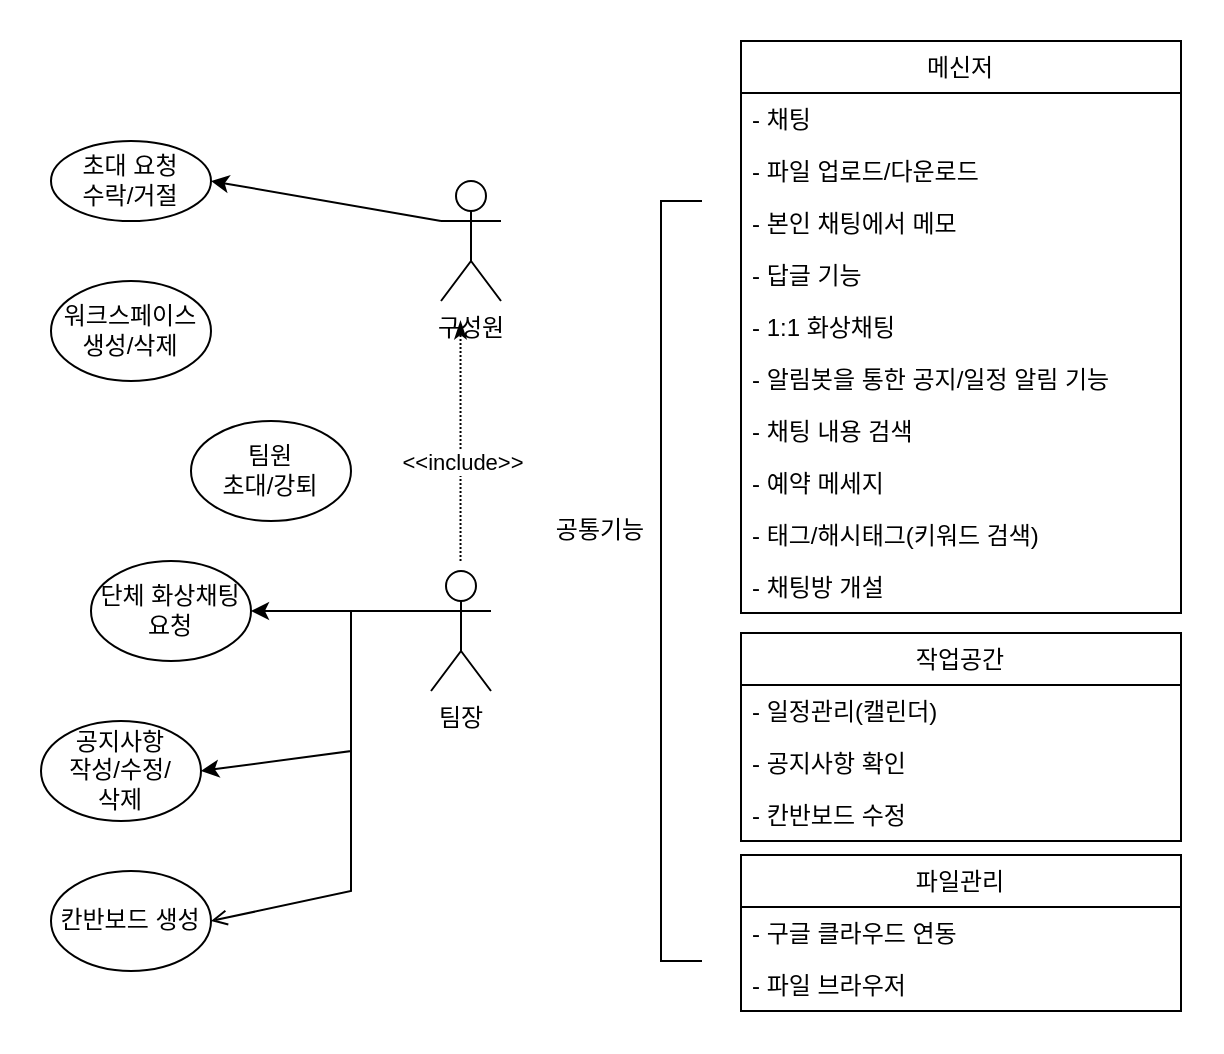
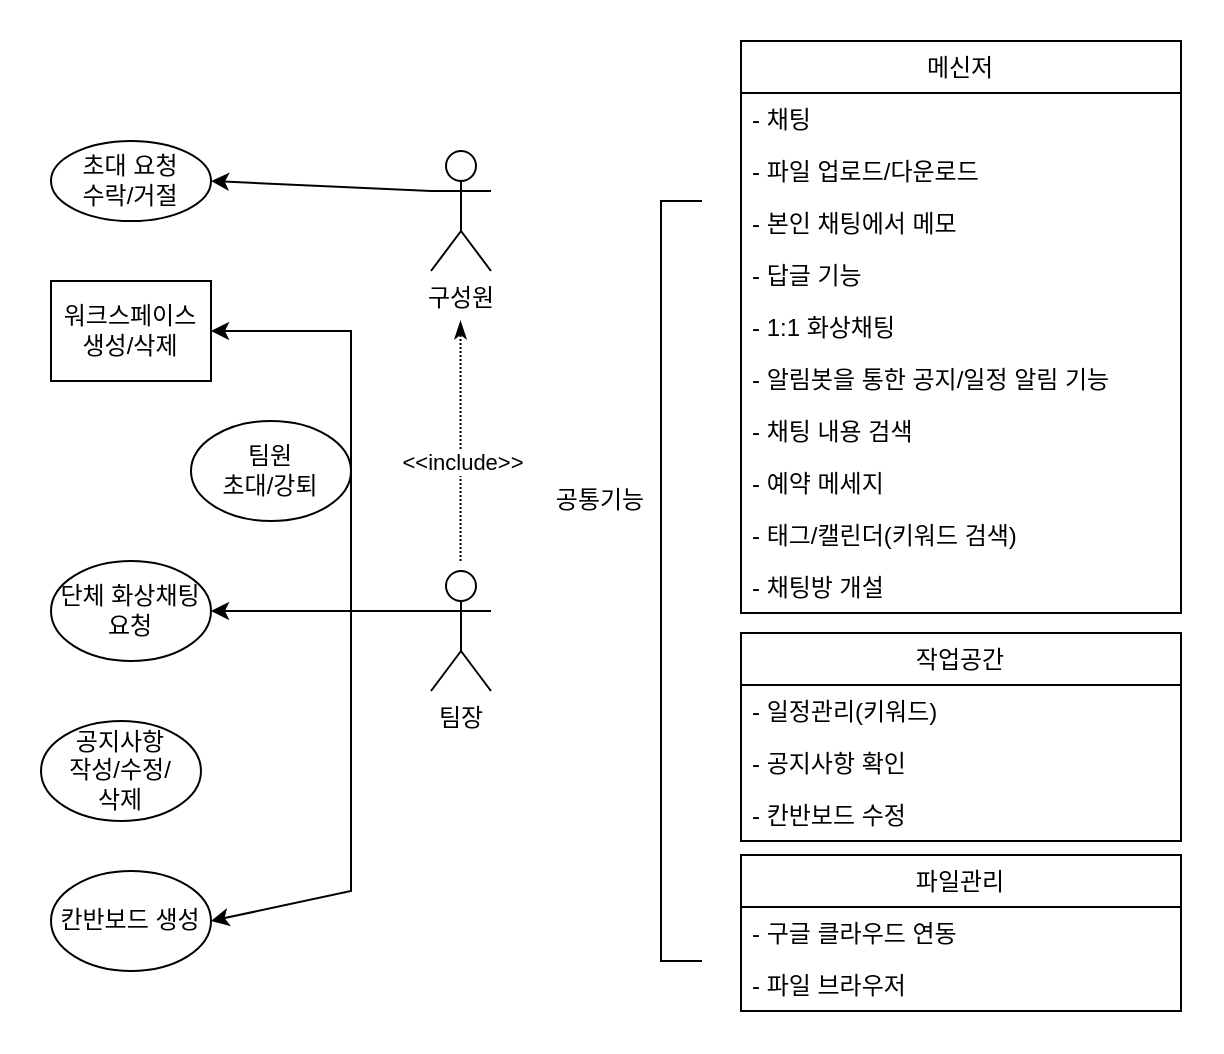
(471, 241) -> (461, 211)
(131, 331) -> (131, 331)
none -> (351, 335)
(601, 531) -> (601, 501)
(918, 536) -> (906, 536)
(171, 611) -> (131, 611)
(860, 712) -> (860, 712)
(281, 760) -> none
(222, 919) -> (225, 918)
